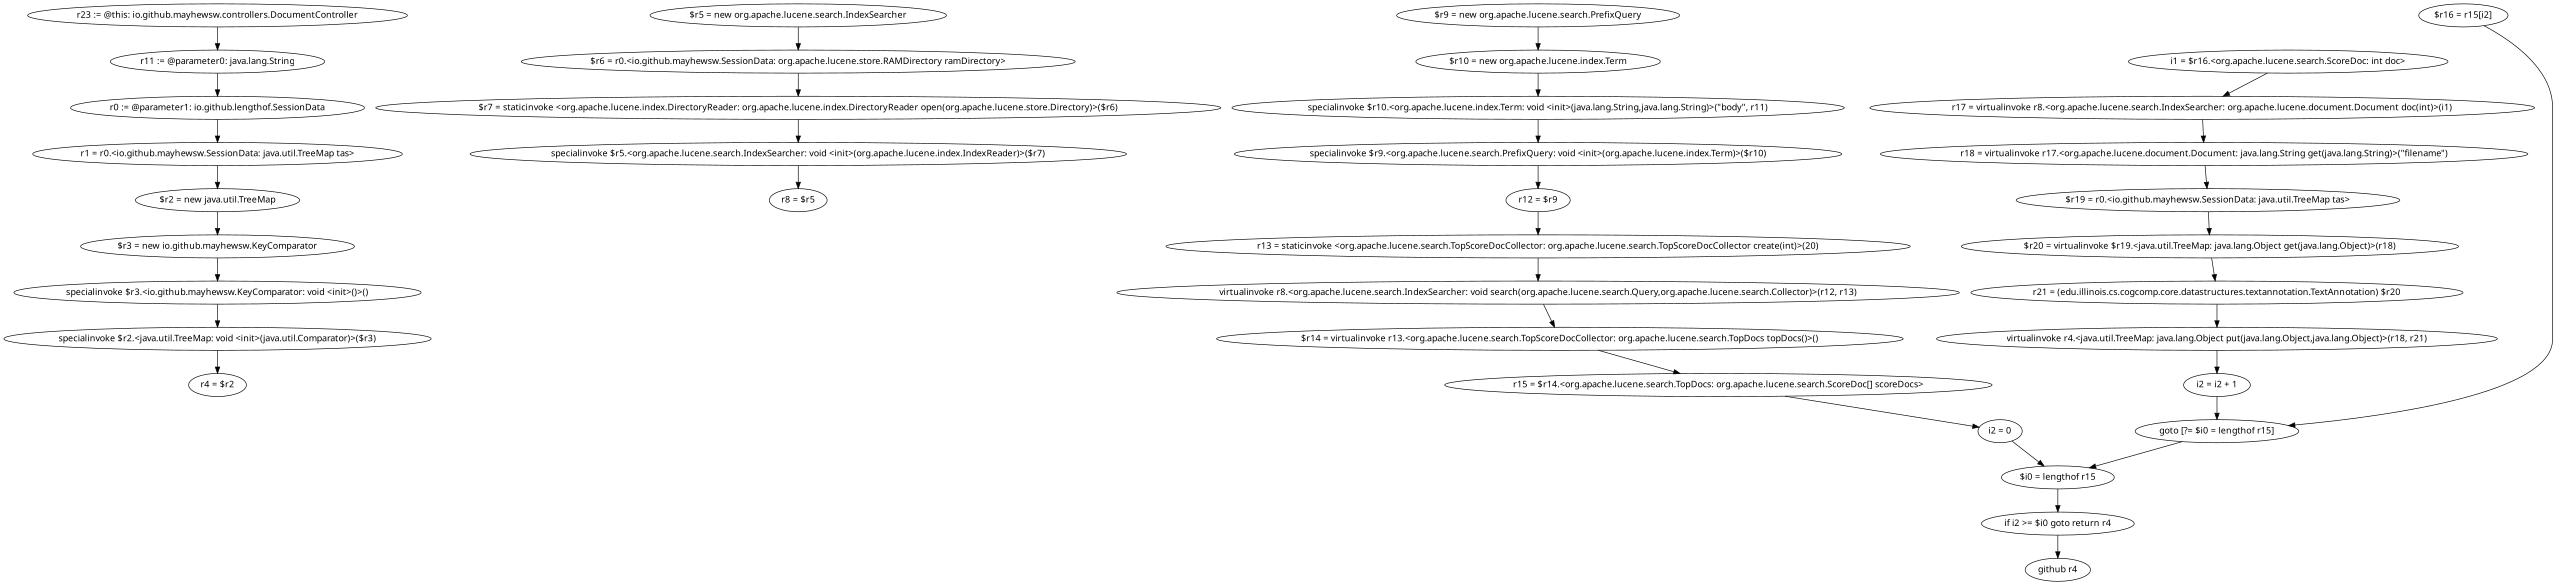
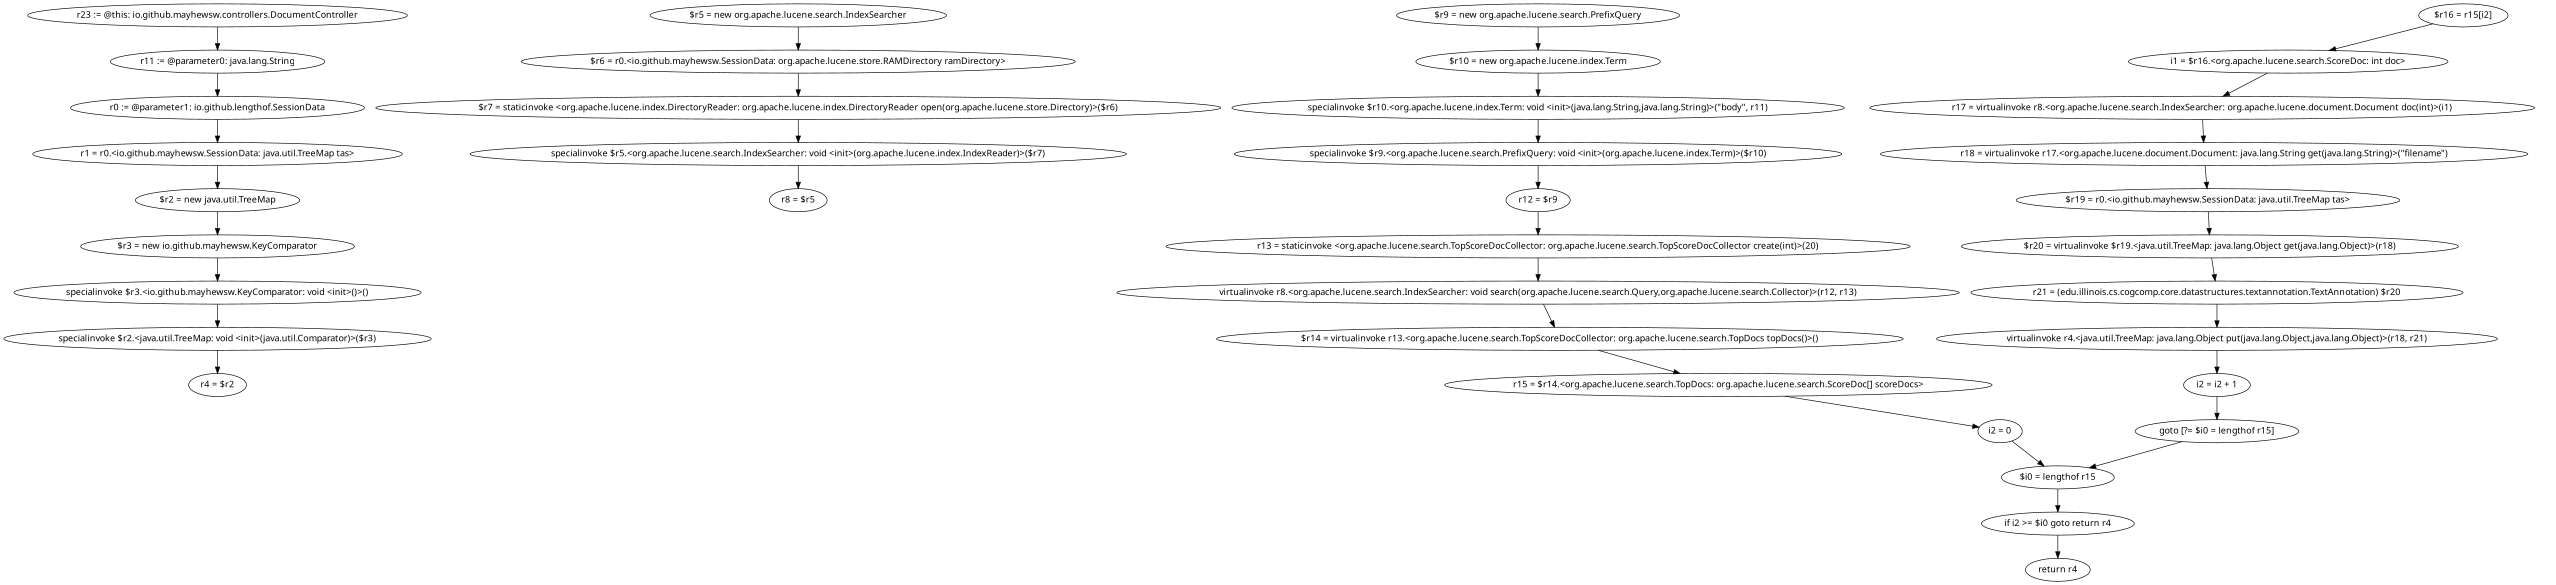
(2553, 309) -> (2384, 36)
(2058, 570) -> (2058, 570)
